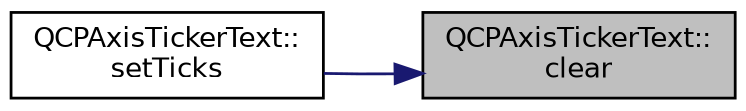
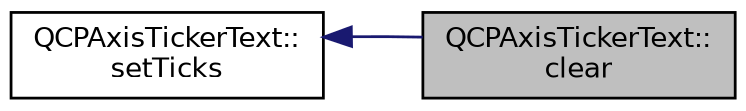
(359, 74) -> (387, 37)
